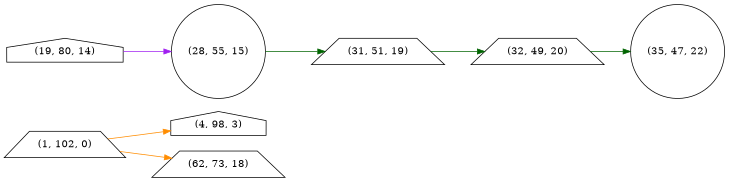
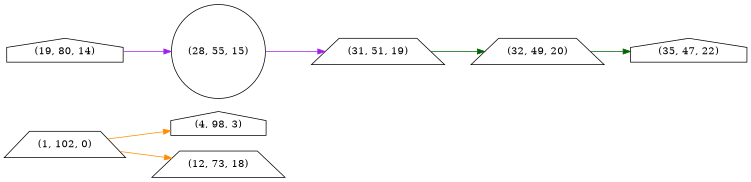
(292, 51) -> (292, 51)
(678, 51) -> (689, 51)
(218, 164) -> (218, 164)
